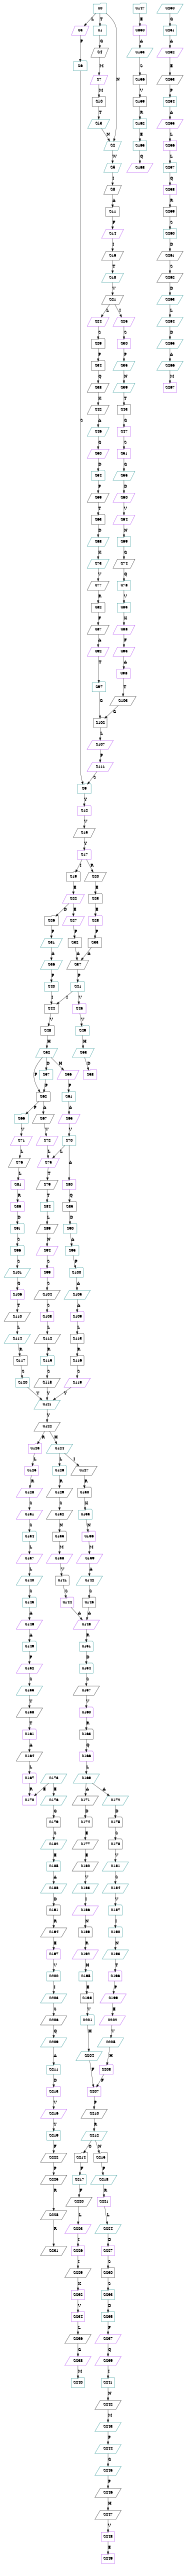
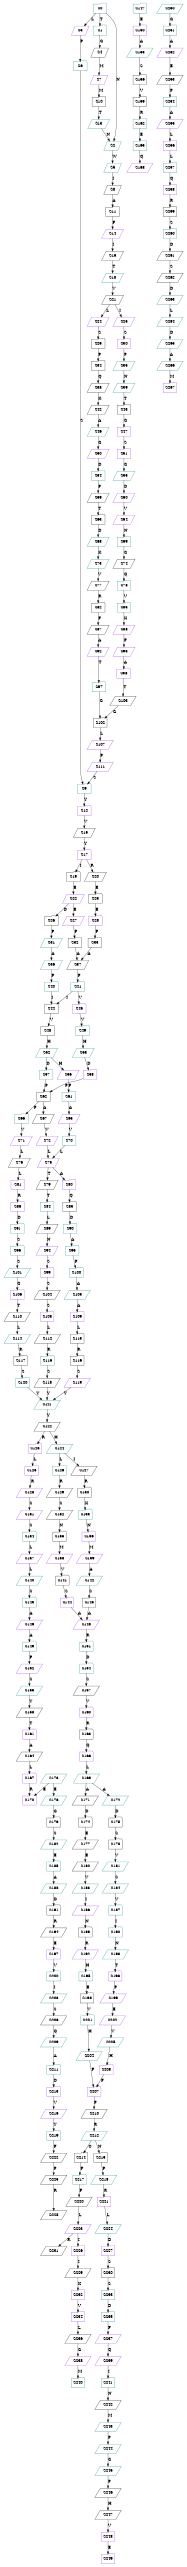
(140, 31) -> (140, 31)
(34, 1073) -> (66, 1083)
(69, 1161) -> (58, 1173)
(54, 2232) -> (67, 2239)
